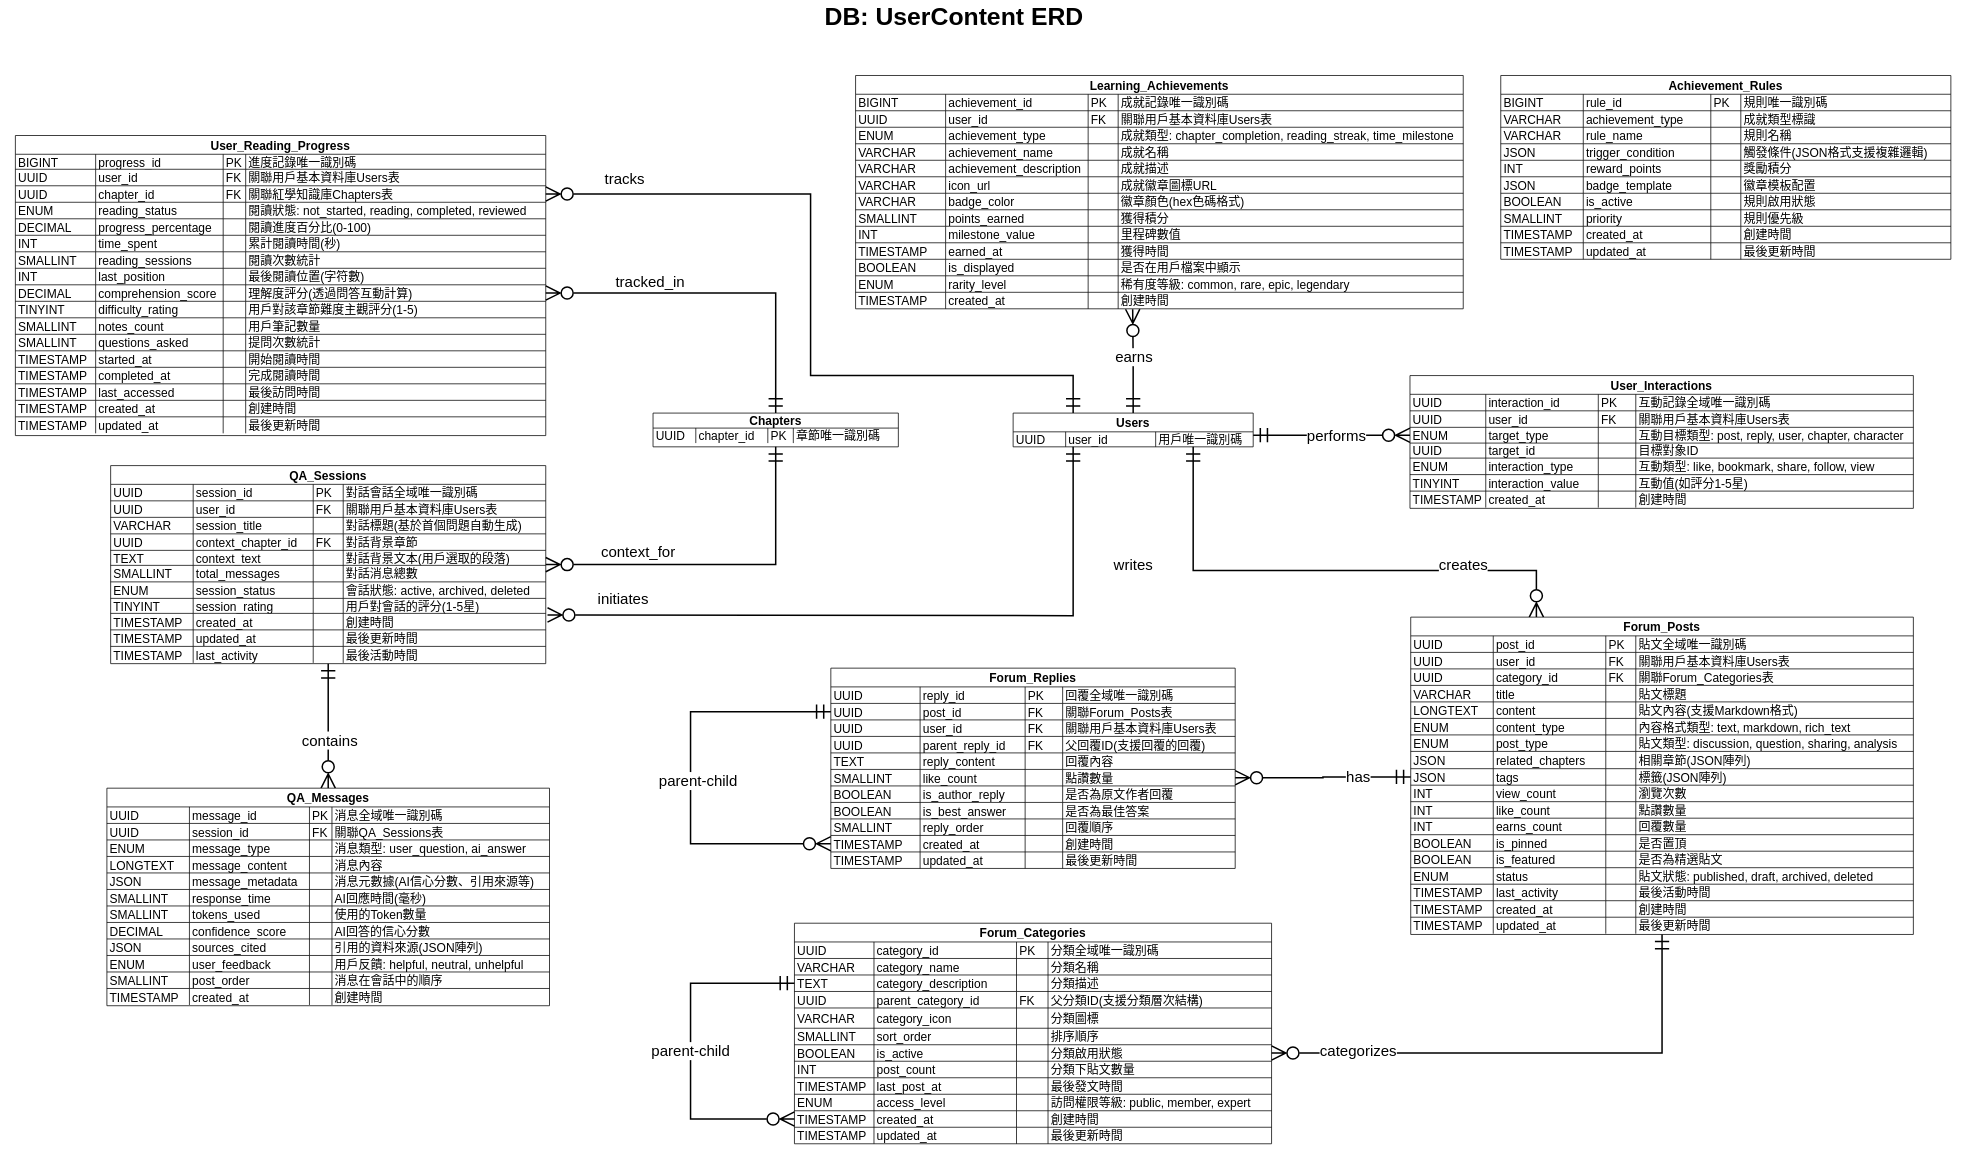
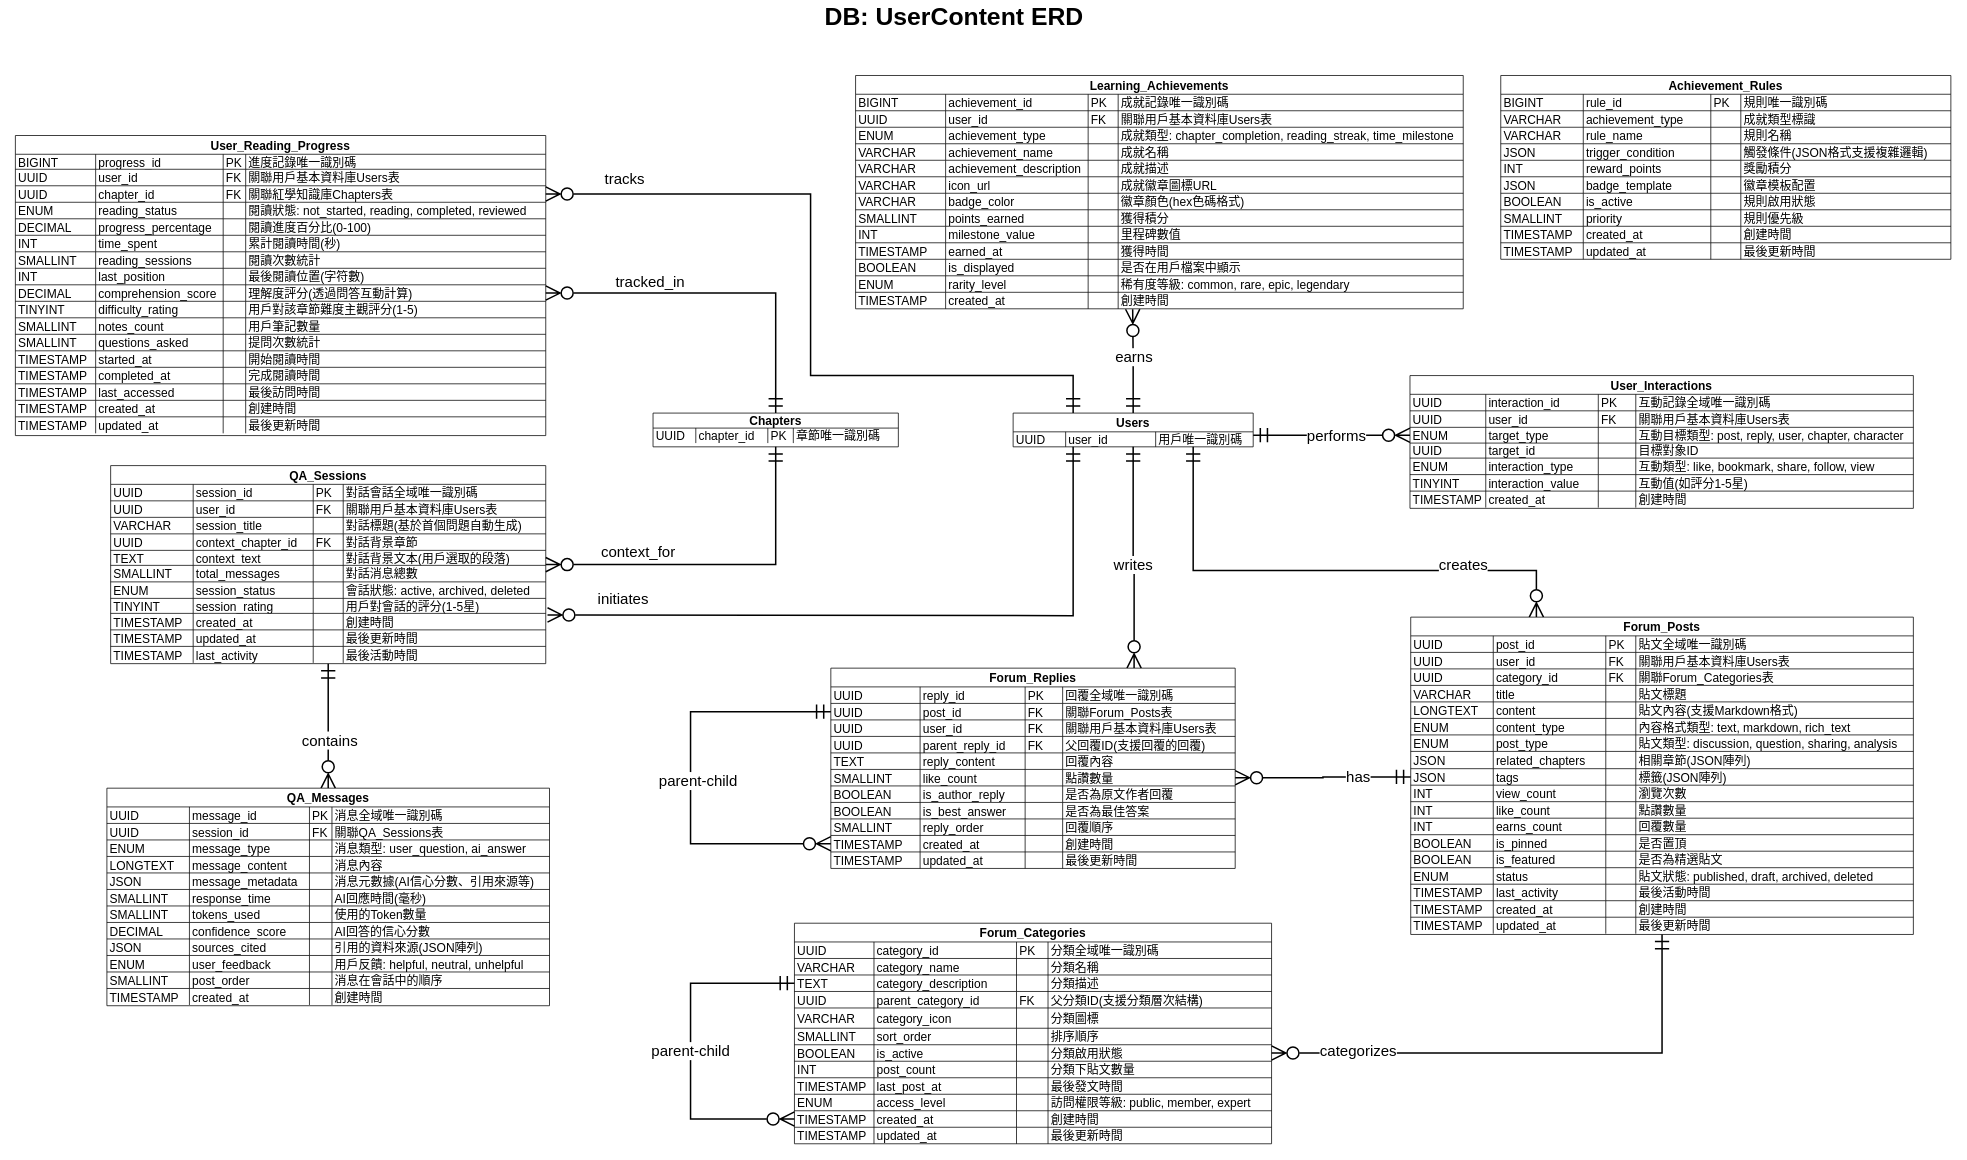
none -> (1133, 503)
